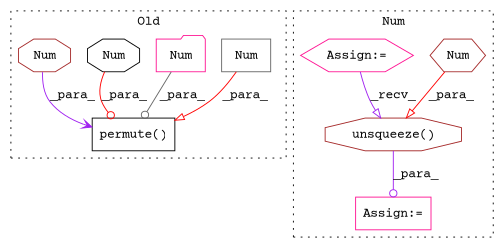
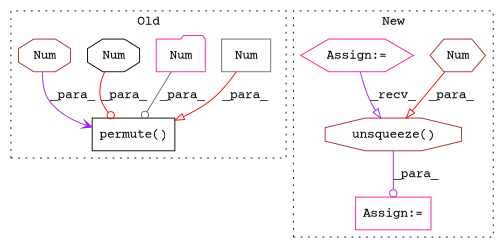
(393, 21) -> (393, 21)
